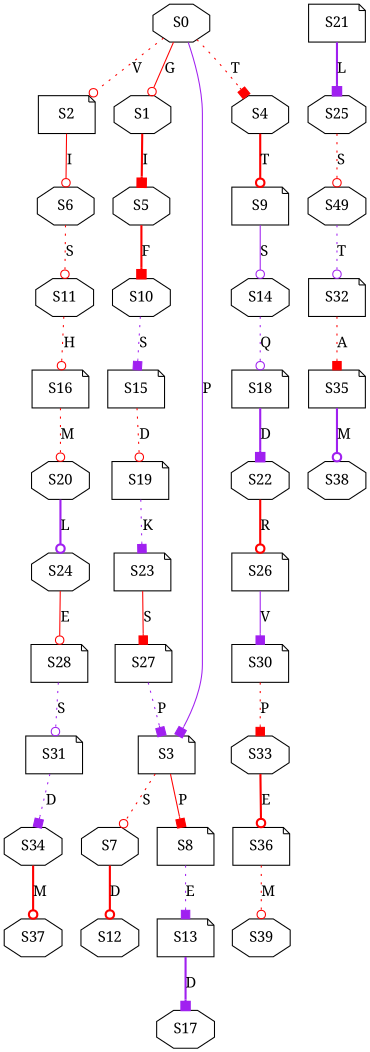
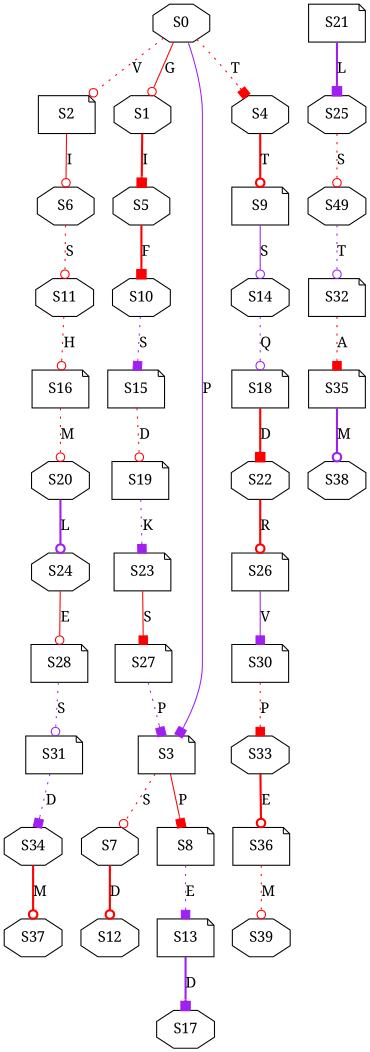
(260, 429) -> (260, 429)
